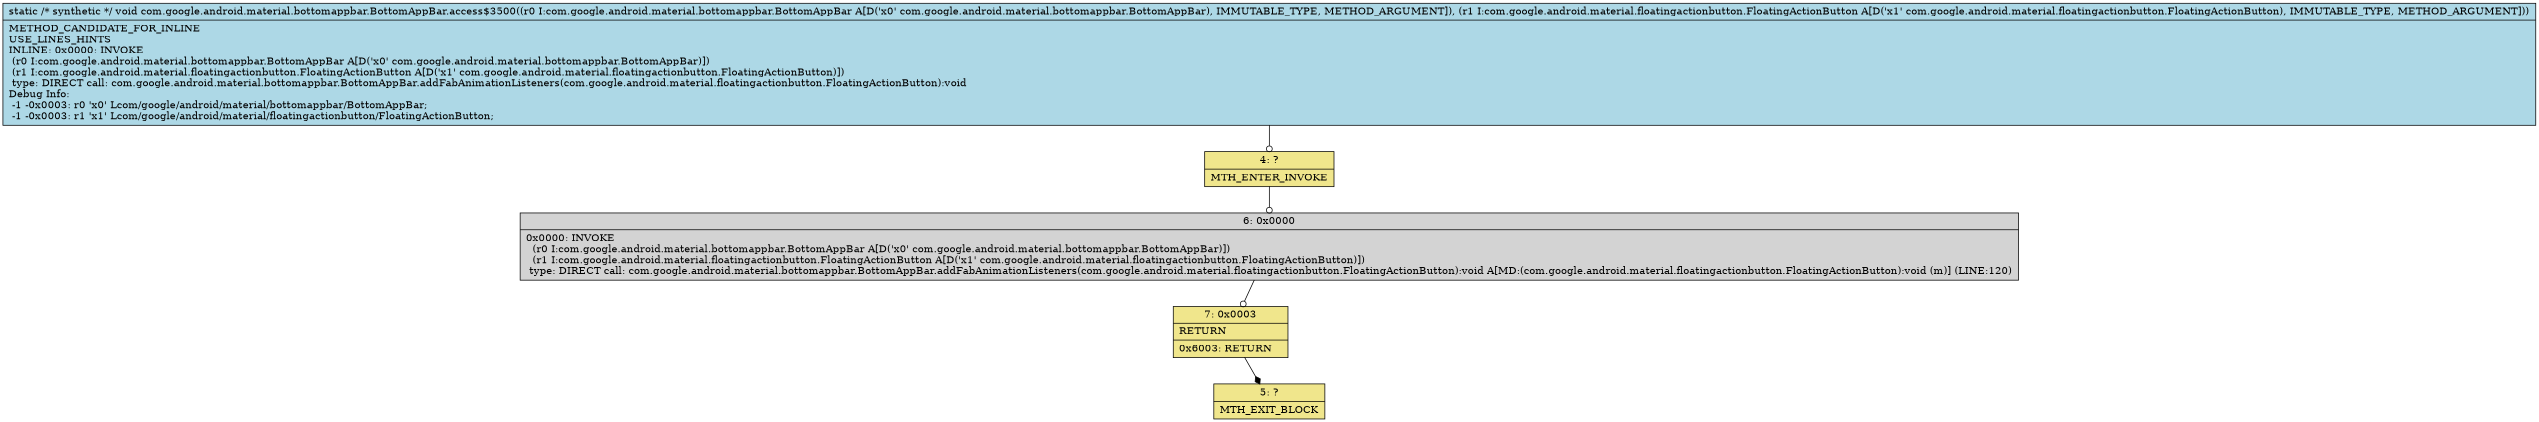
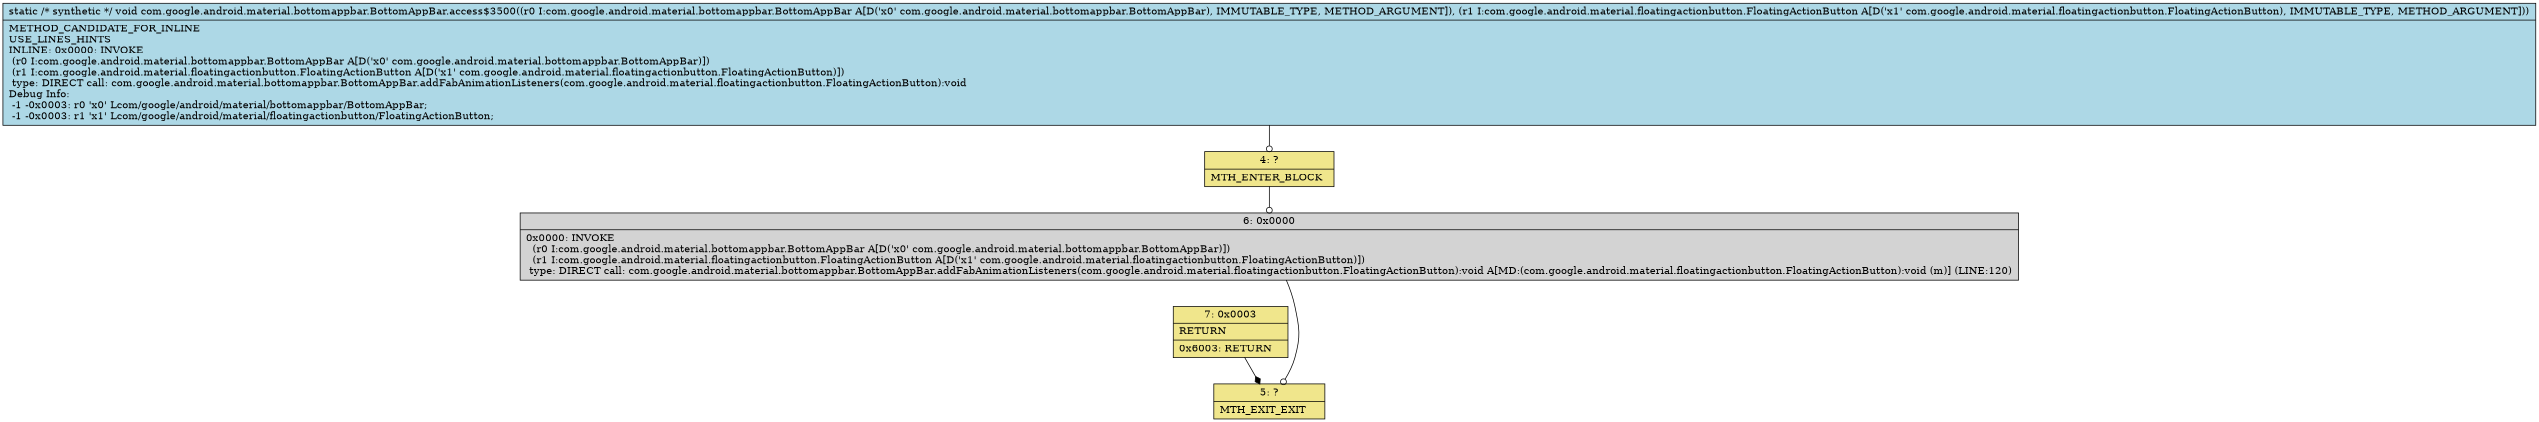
(1269, 178) -> (1267, 178)
(1249, 291) -> (1299, 330)
(1269, 410) -> (1263, 410)
